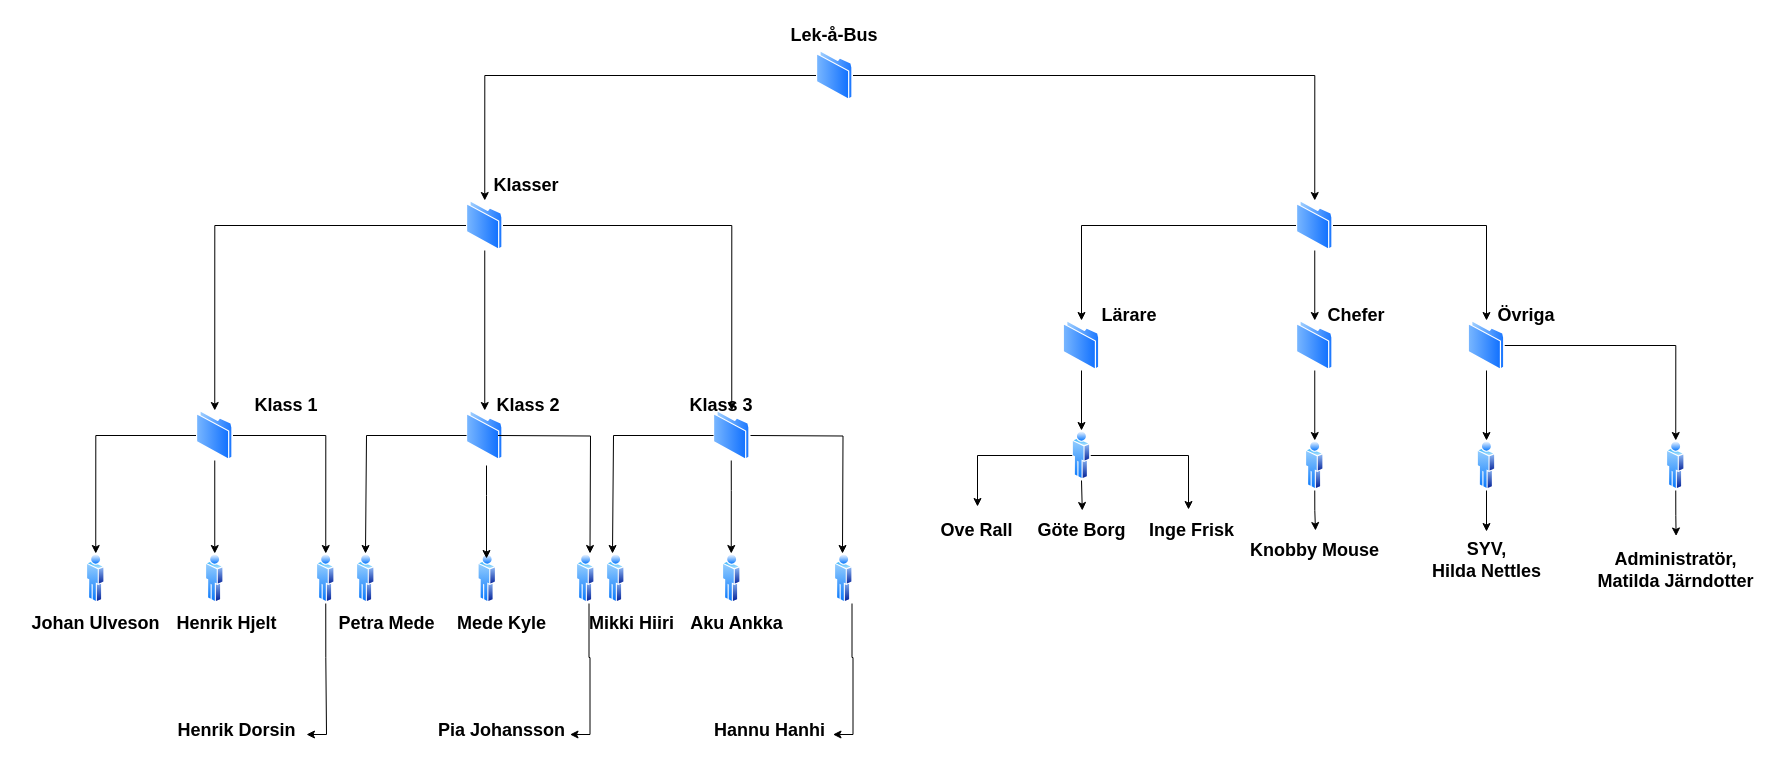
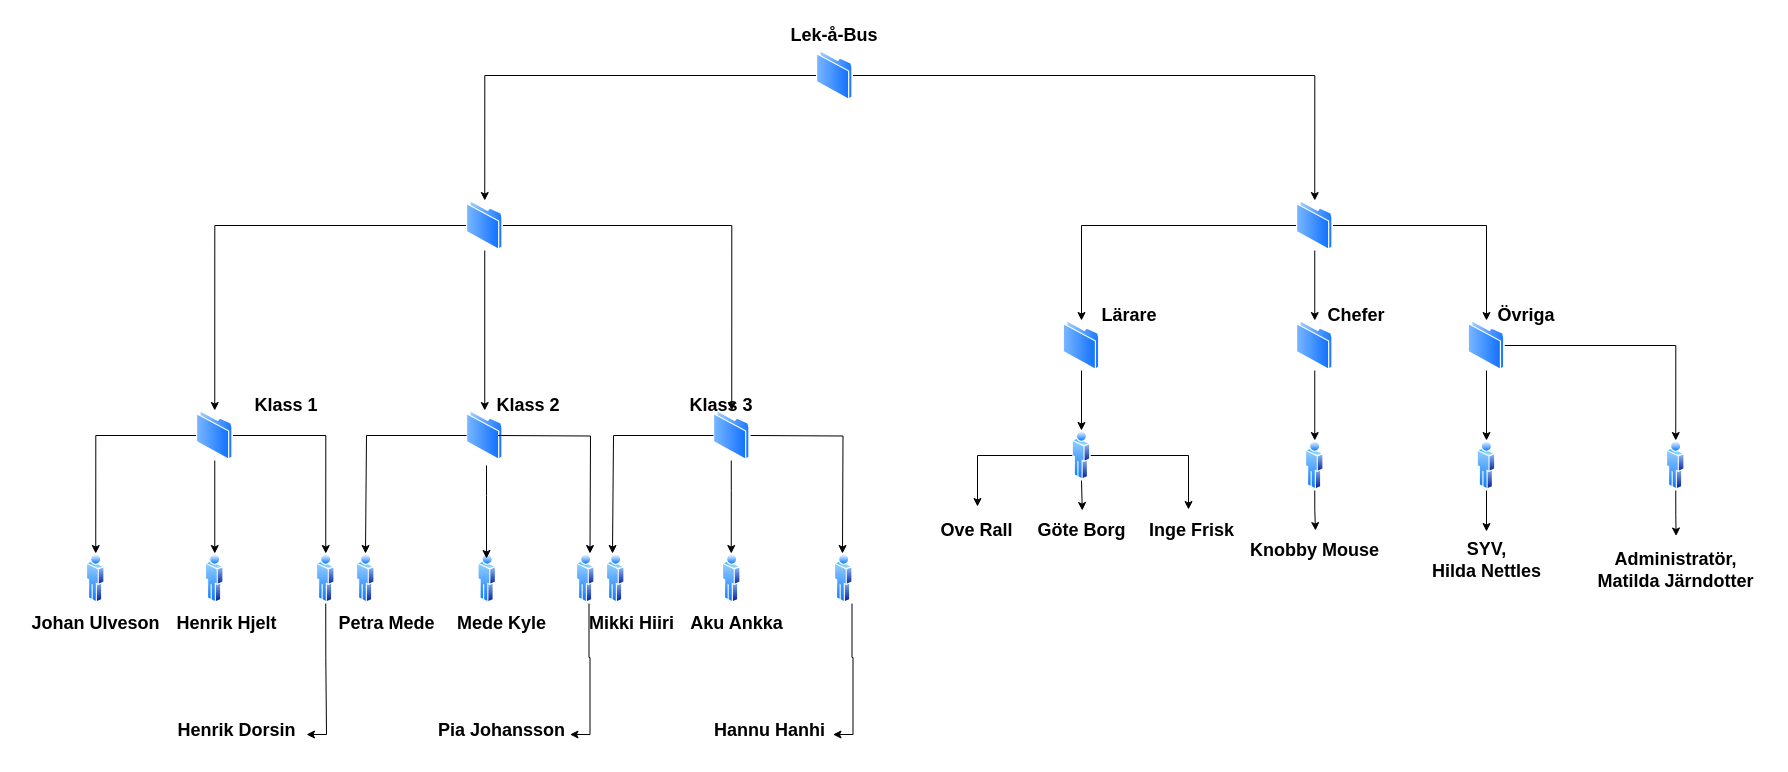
(527, 186) -> none
